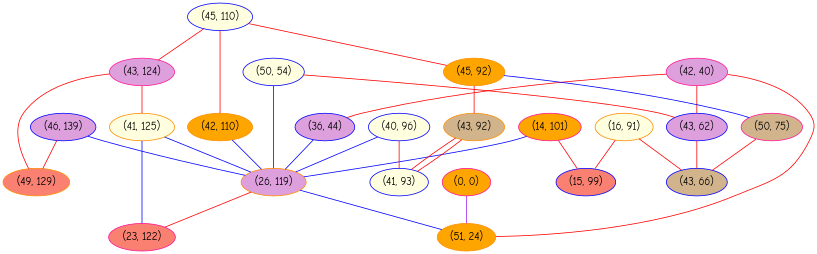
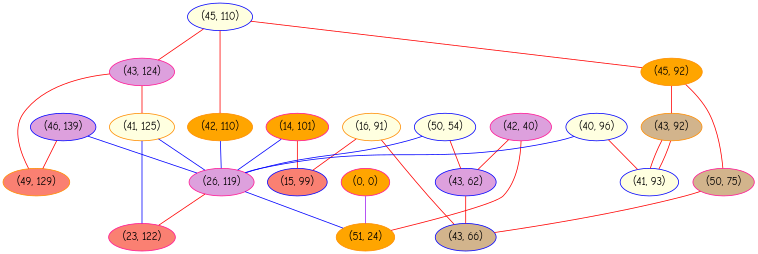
(627, 92) -> (713, 122)
(325, 127) -> none
(274, 182) -> (222, 182)
